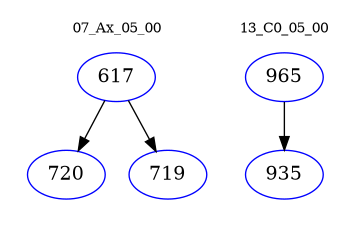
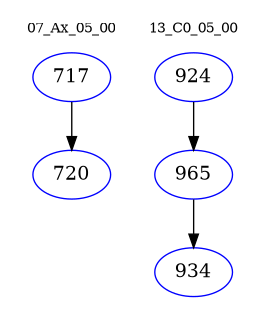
(116, 77) -> (72, 77)
none -> (194, 77)
(168, 175) -> none
(284, 175) -> (194, 272)
